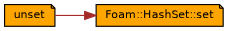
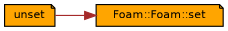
(160, 15) -> (160, 15)
